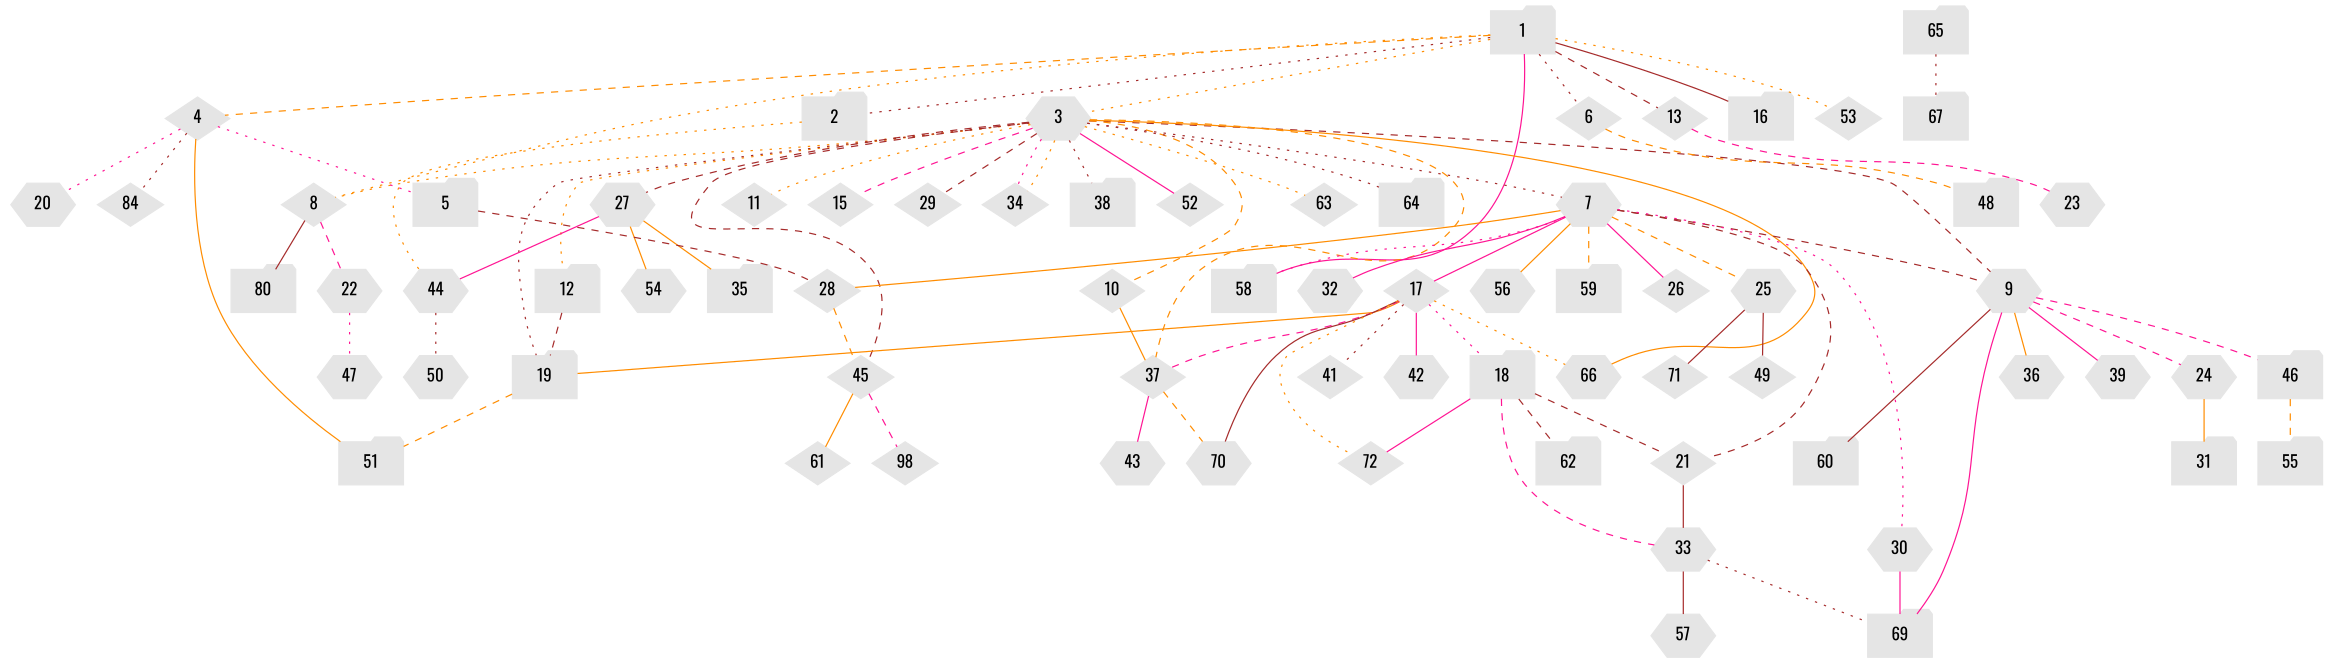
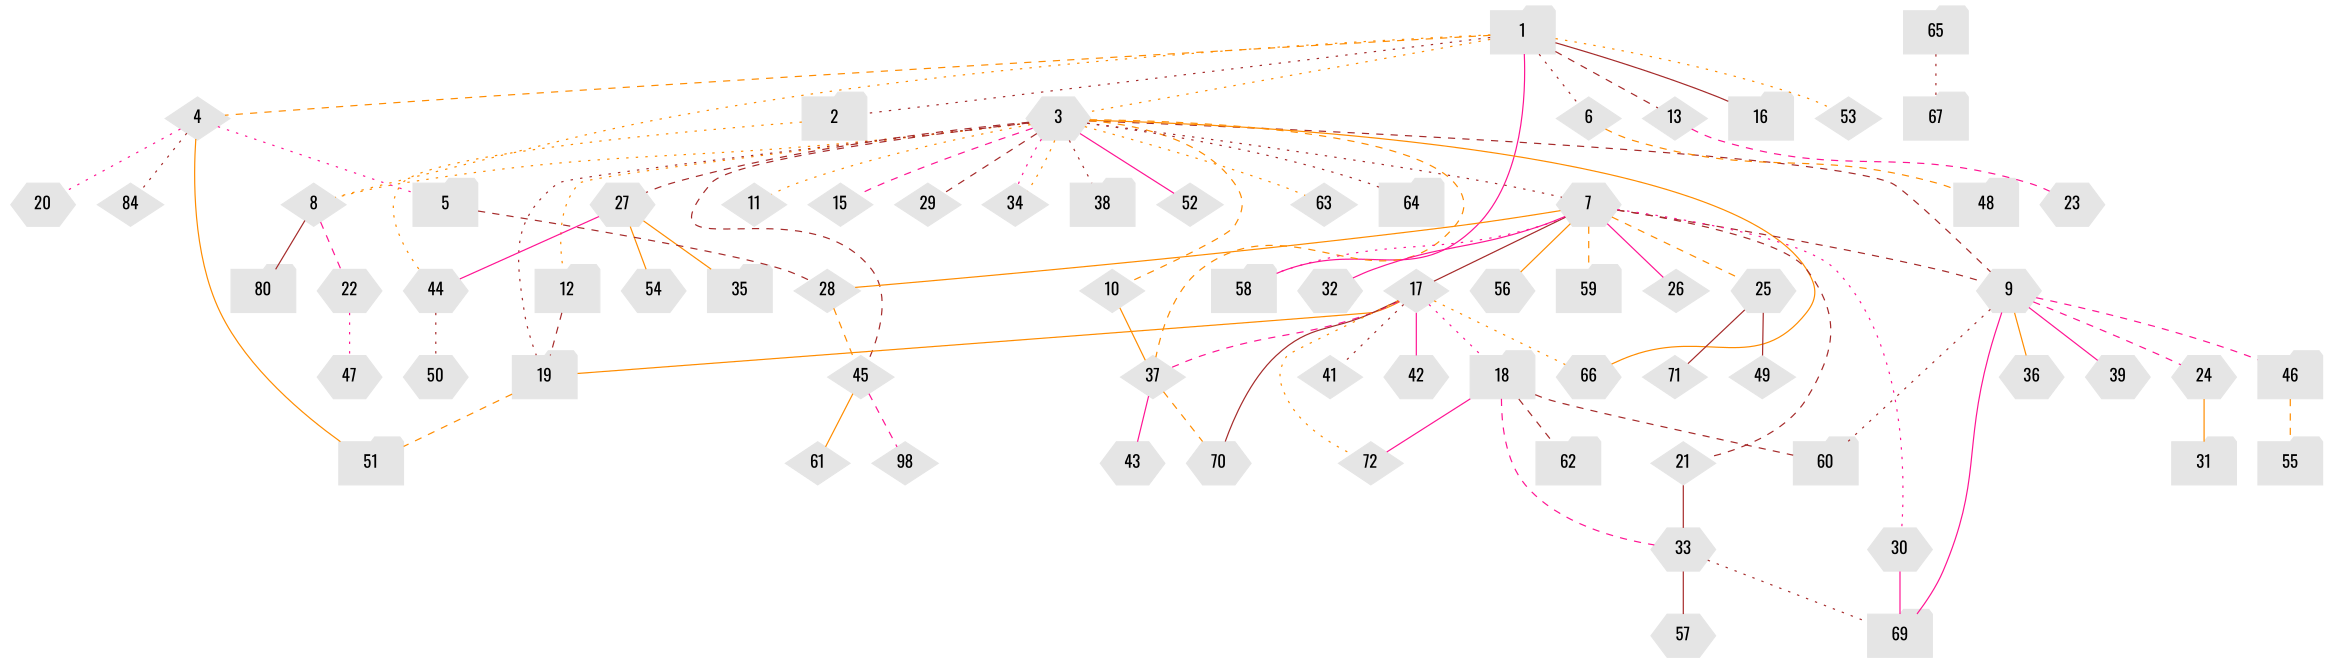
(1500, 249) -> (1500, 249)
(1919, 376) -> (1919, 376)
(1600, 424) -> (1664, 427)
